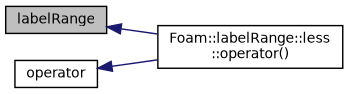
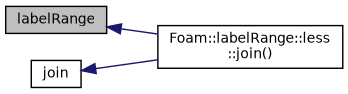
(250, 47) -> (250, 47)
(56, 74) -> (56, 74)
